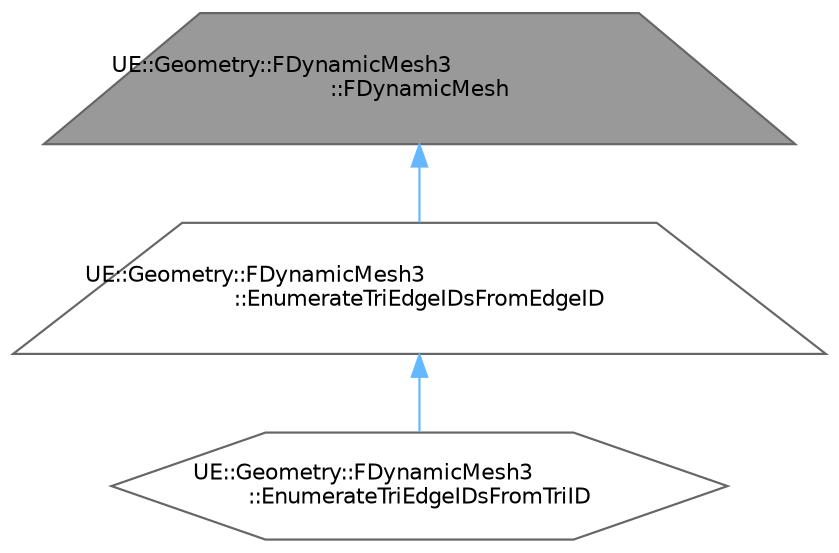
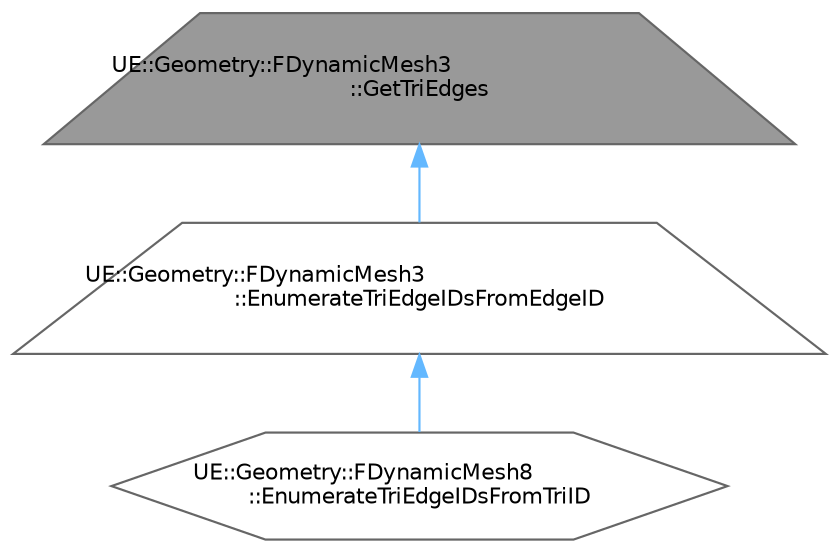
(419, 79) -> (419, 79)
(419, 486) -> (419, 486)
